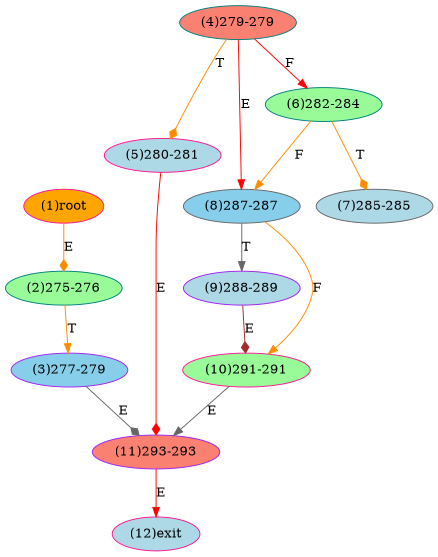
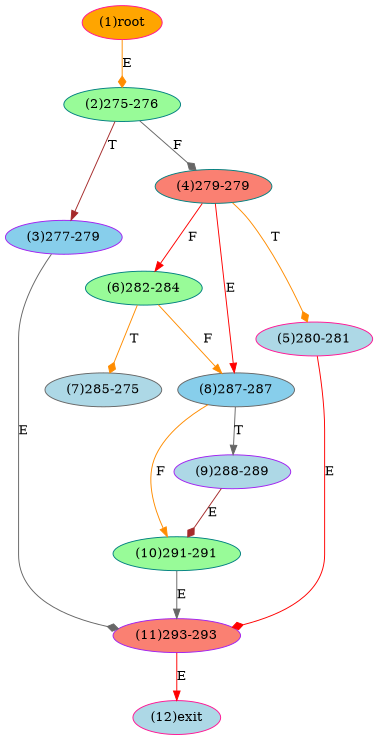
none -> (164, 142)
(375, 206) -> (103, 390)
(66, 324) -> (95, 167)
(246, 370) -> (177, 554)
